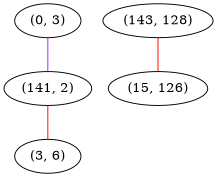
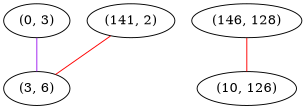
(158, 21) -> (247, 21)
(48, 55) -> (37, 55)
(158, 89) -> (247, 89)
